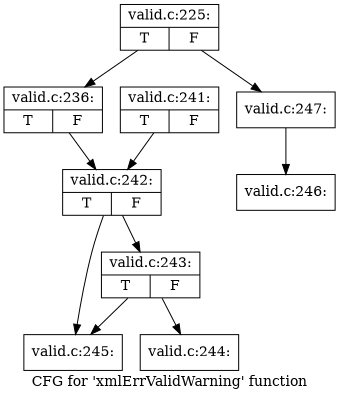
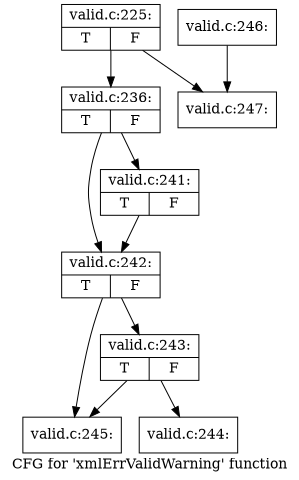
(286, 146) -> (227, 64)
none -> (128, 147)
